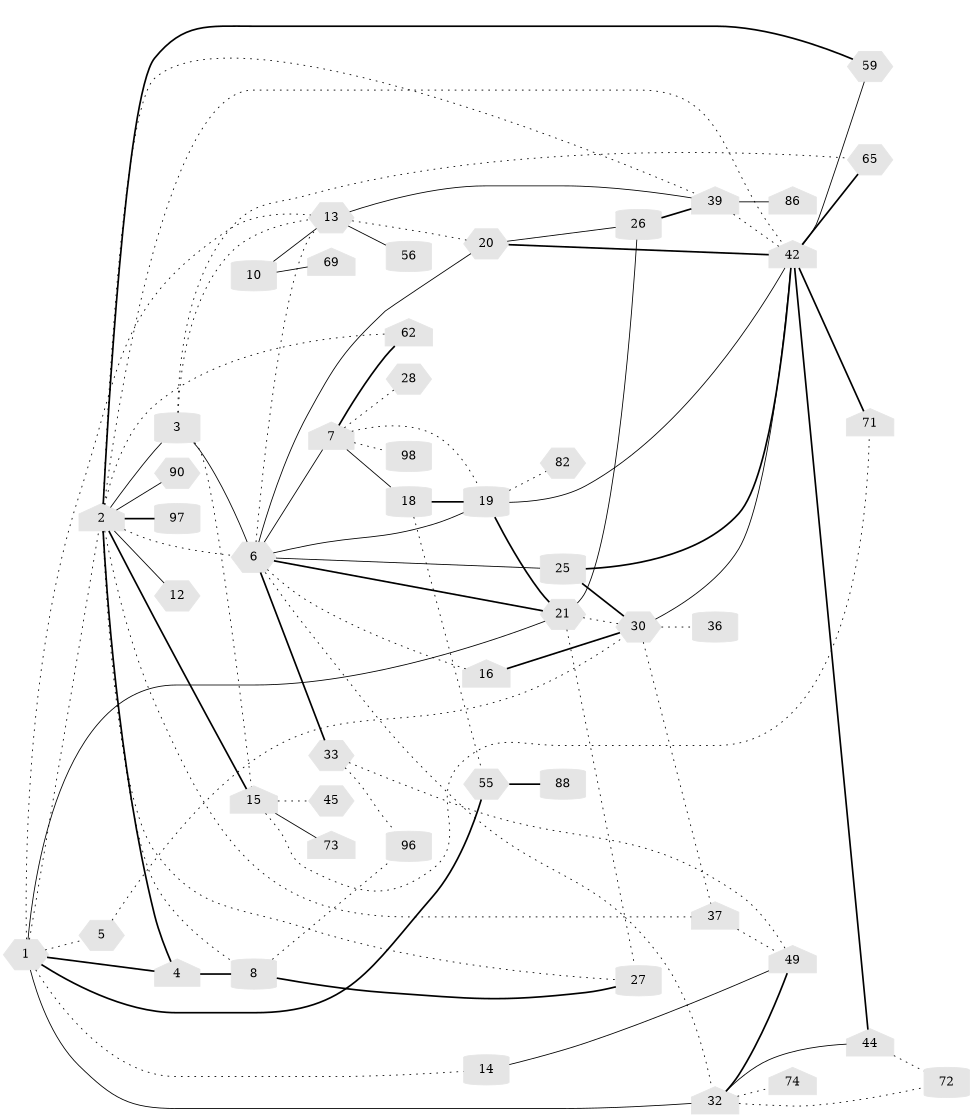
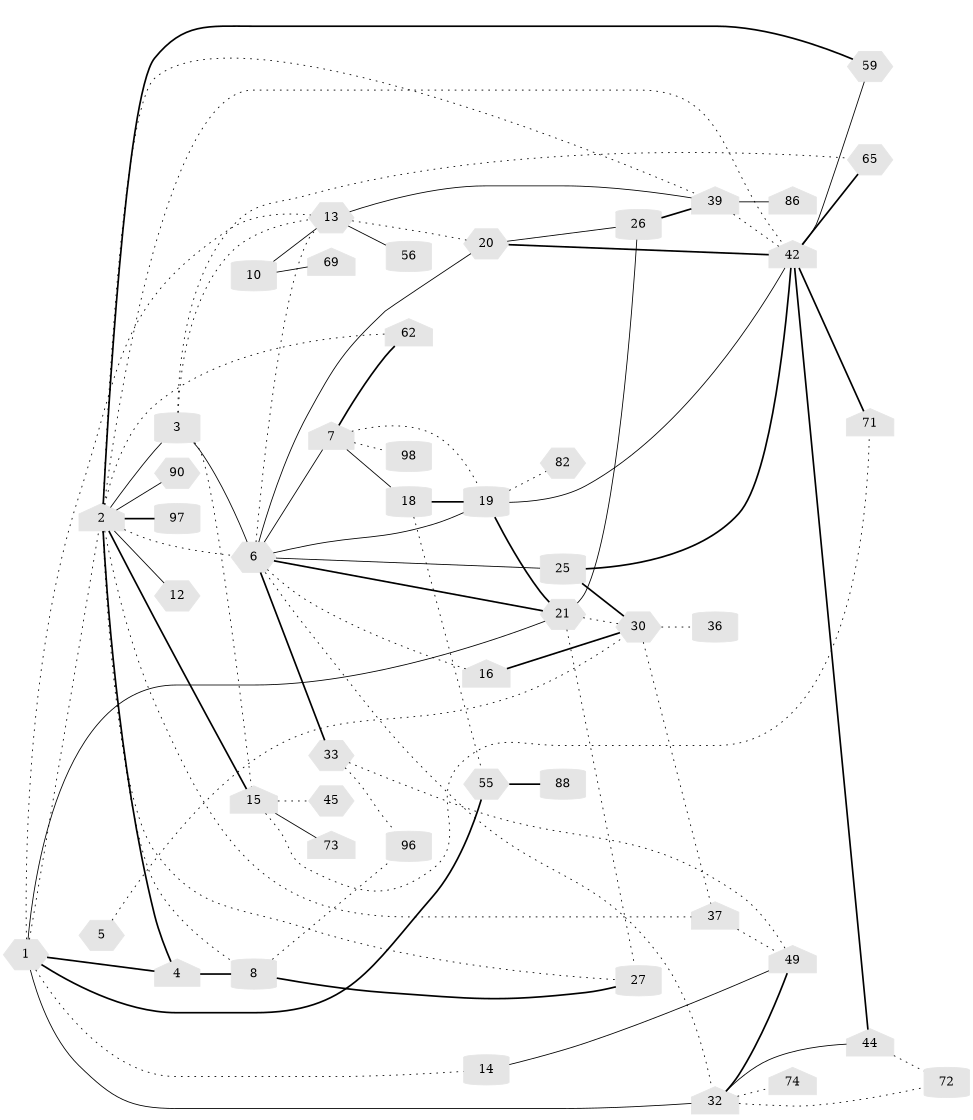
(409, 379) -> none
(760, 484) -> none
(64, 945) -> none
